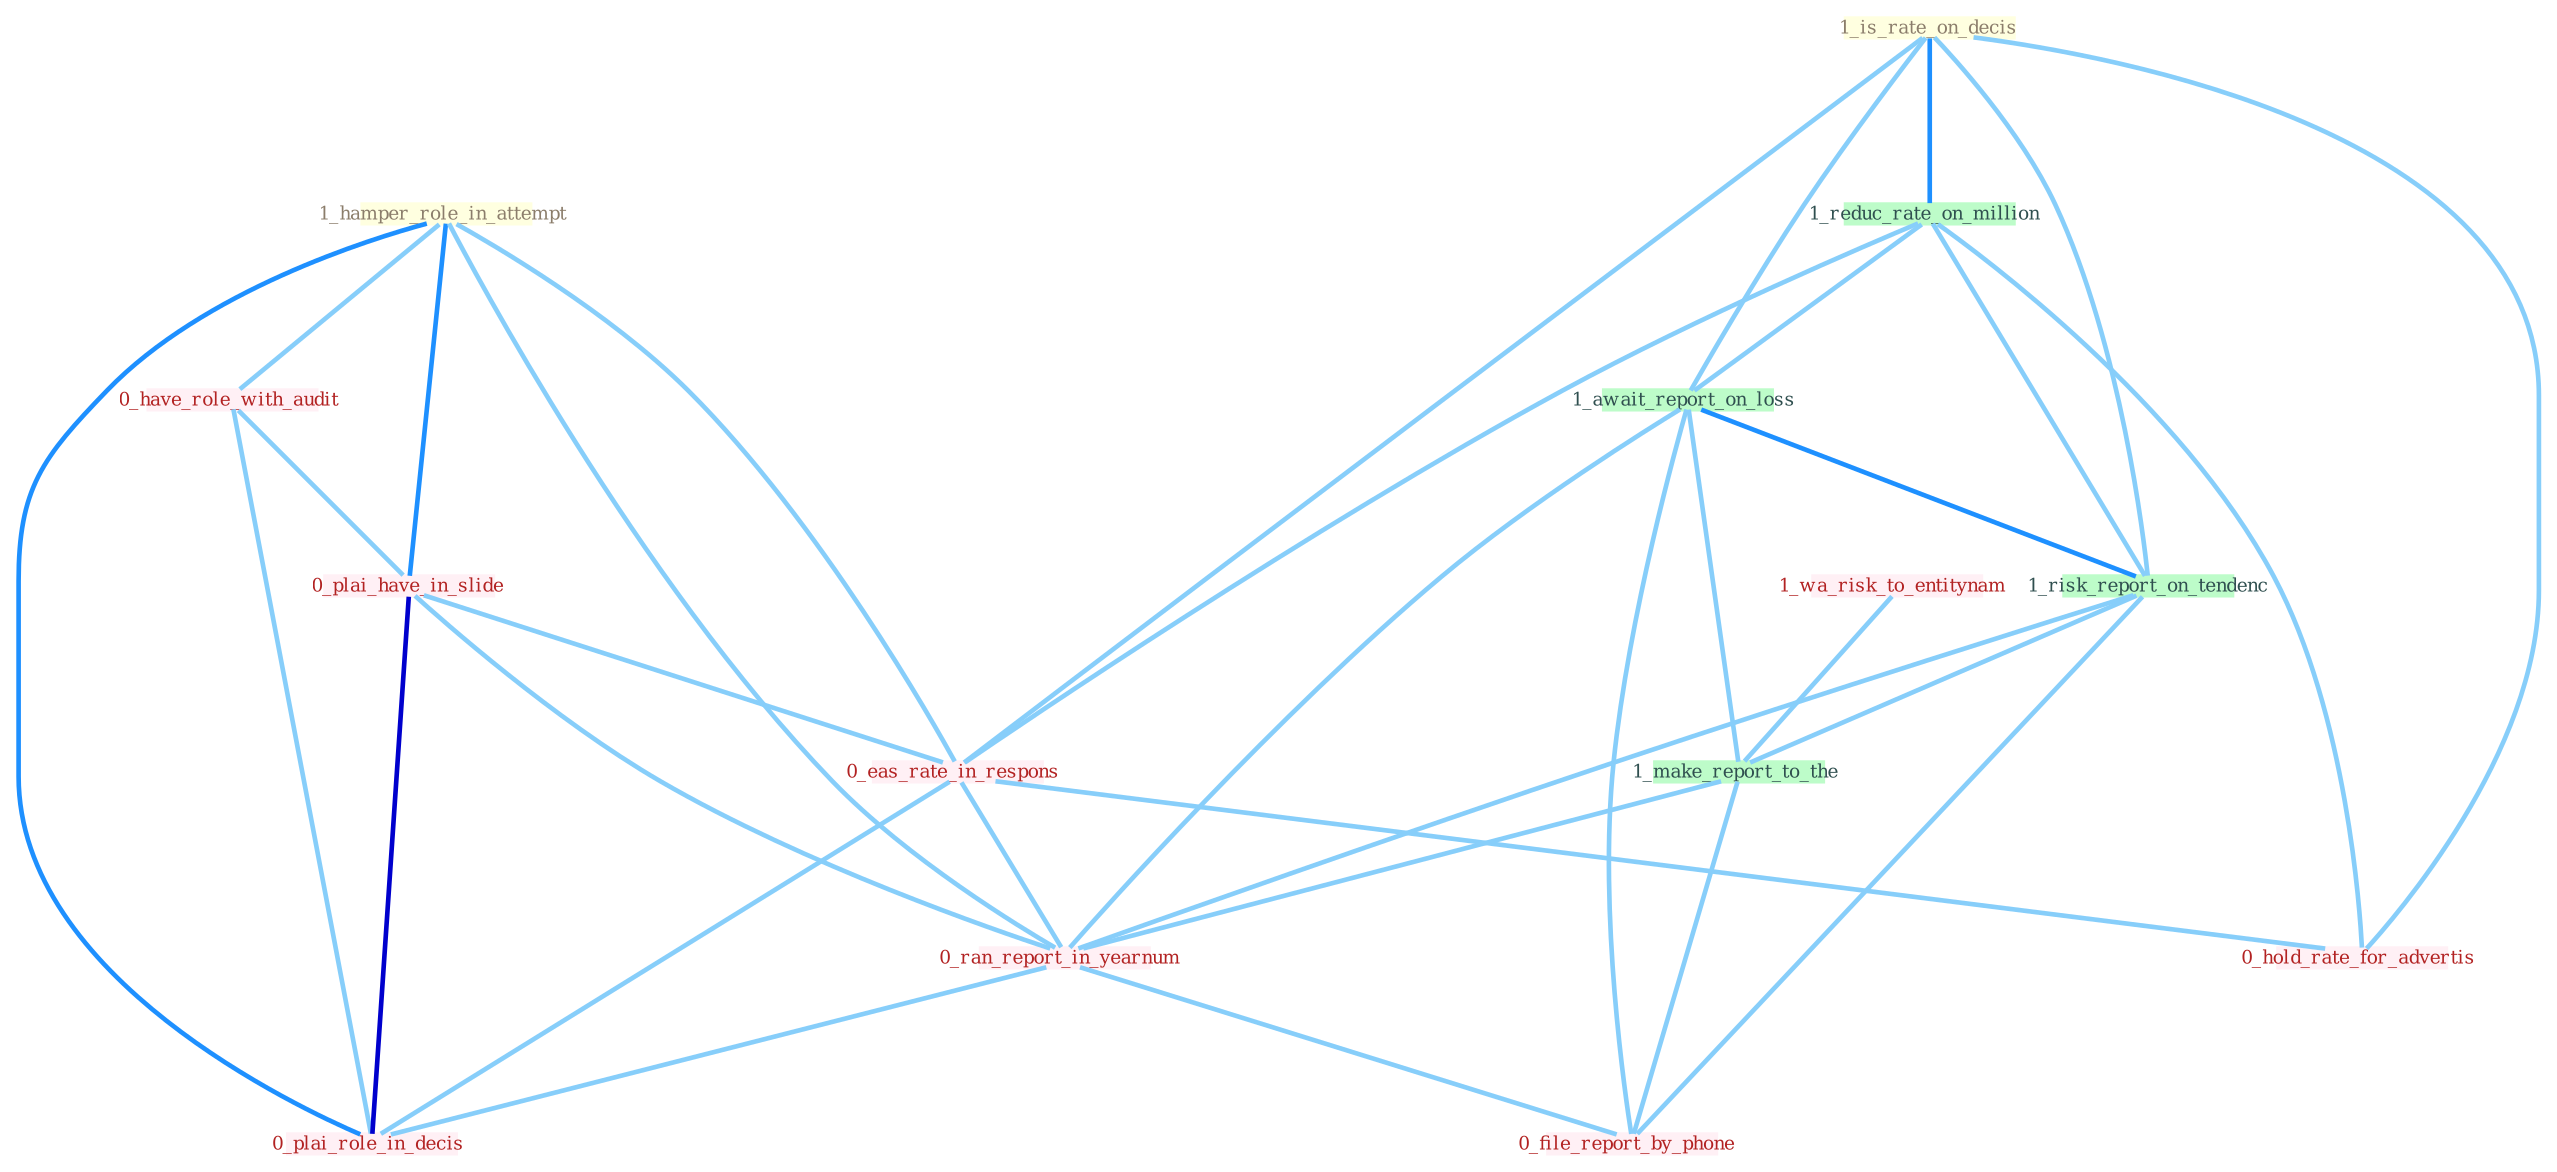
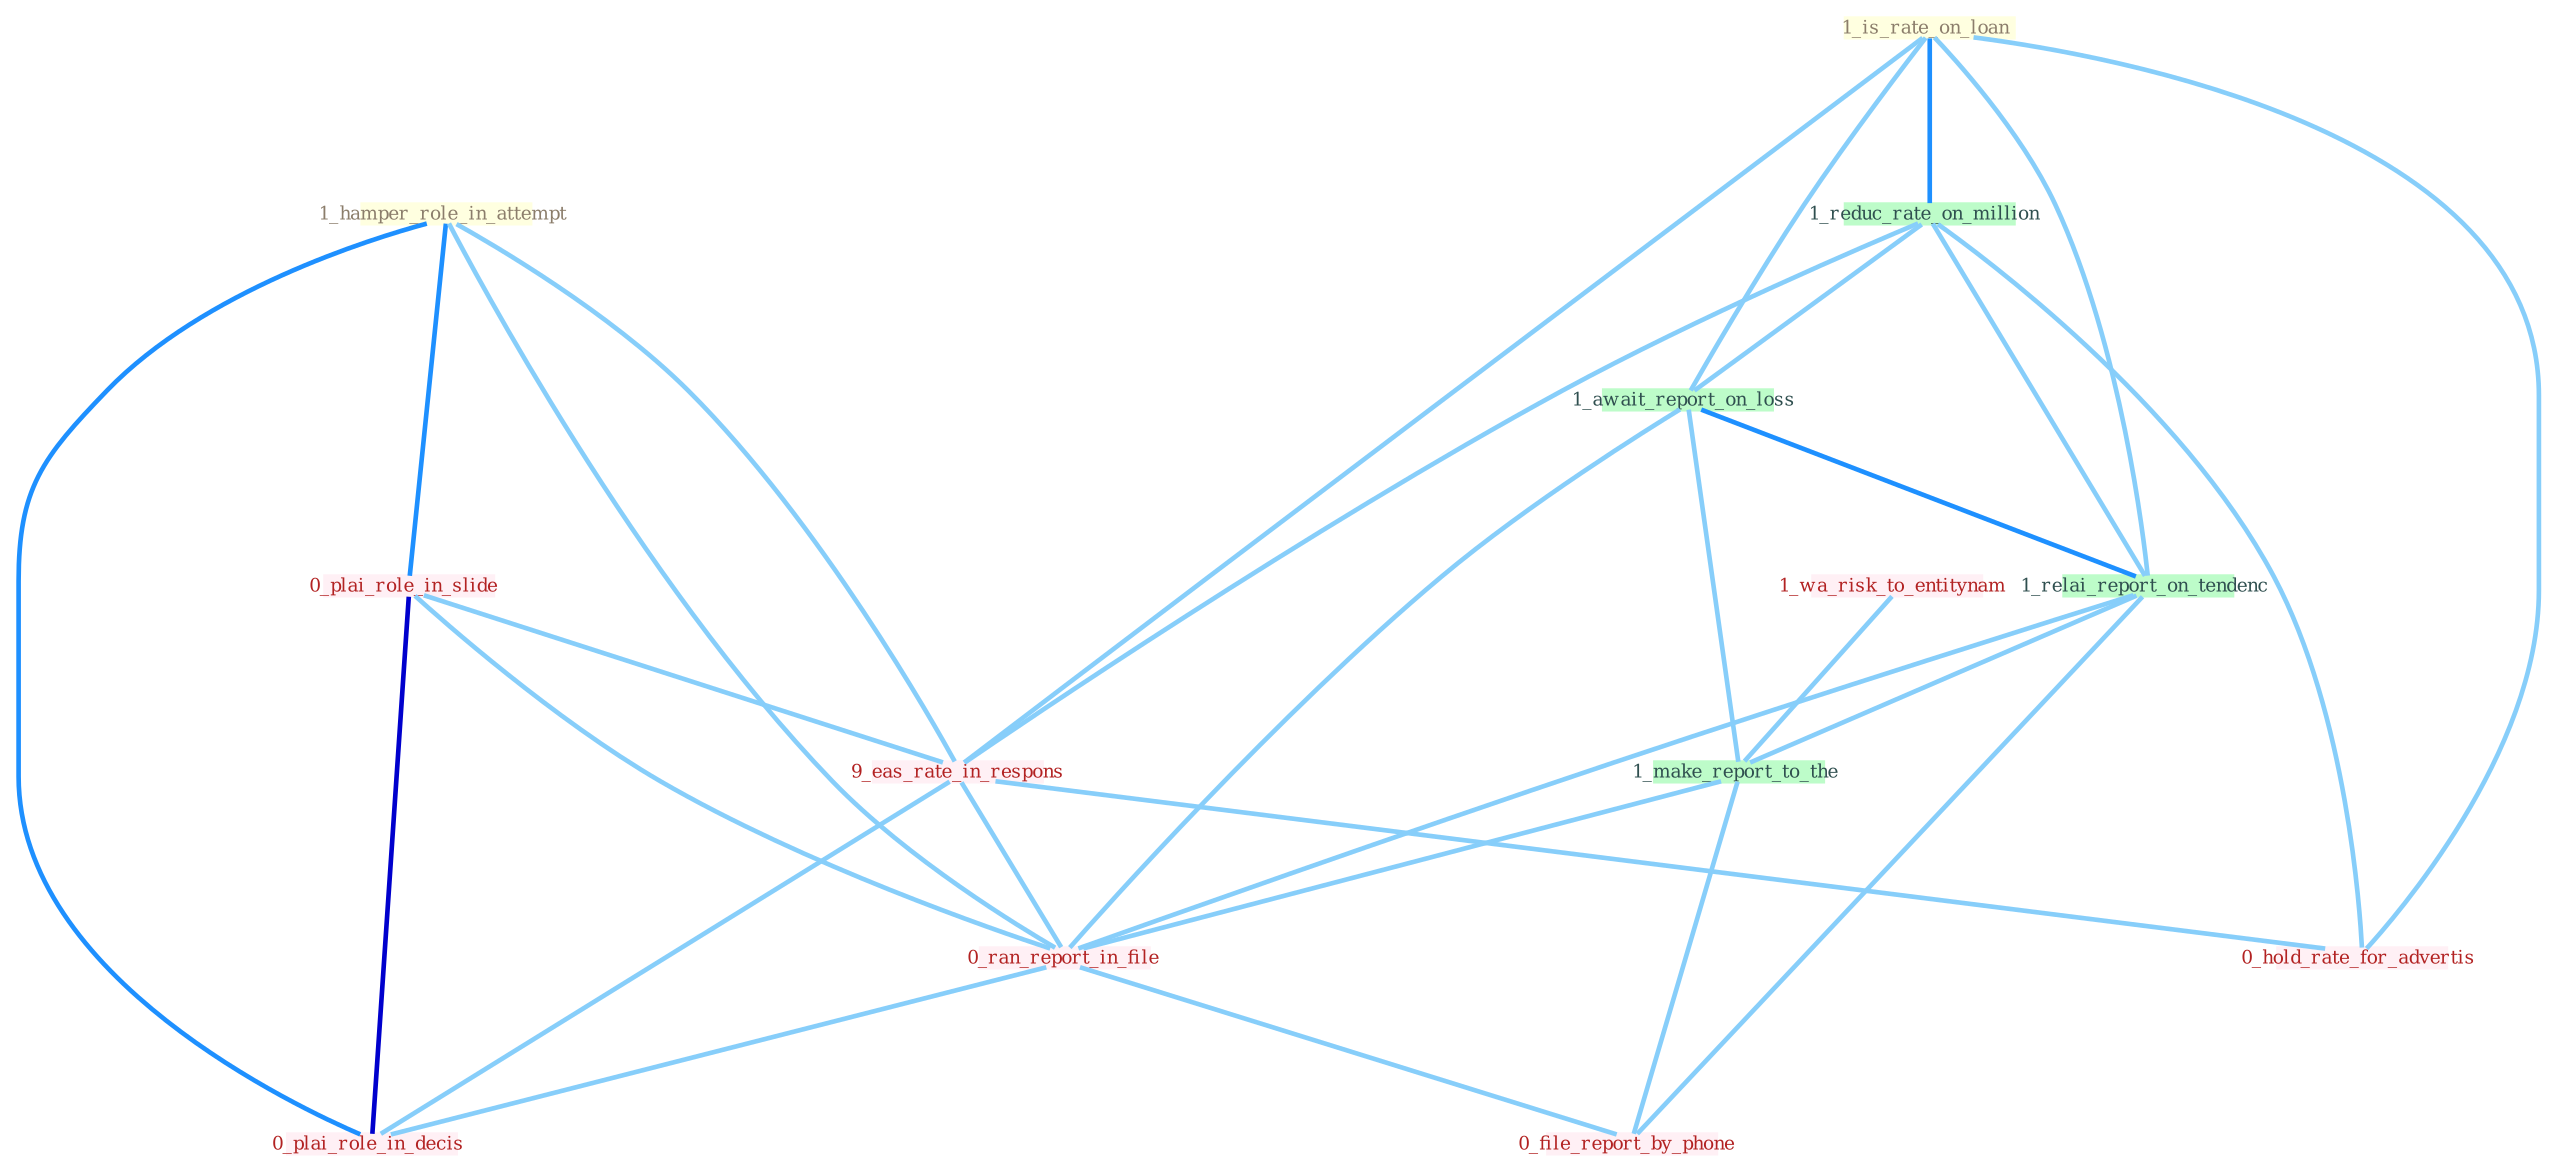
(1930, 28) -> (1930, 28)
(233, 400) -> none
(409, 586) -> (409, 586)
(2148, 586) -> (2148, 586)
(1620, 714) -> none
(958, 772) -> (958, 772)
(1065, 958) -> (1065, 958)
